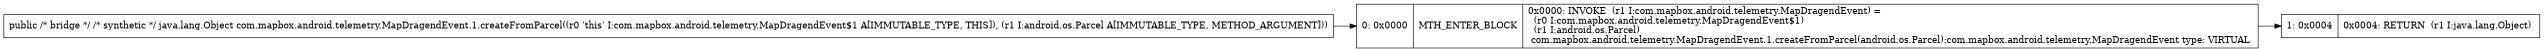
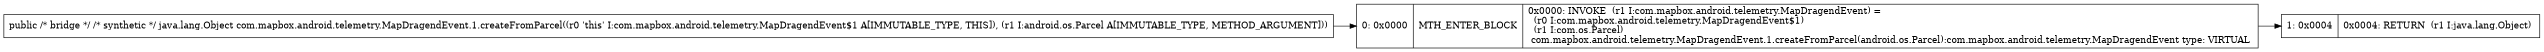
(1584, 31) -> (1576, 31)
